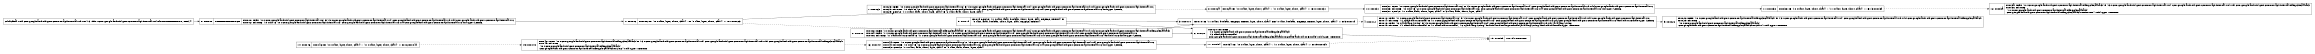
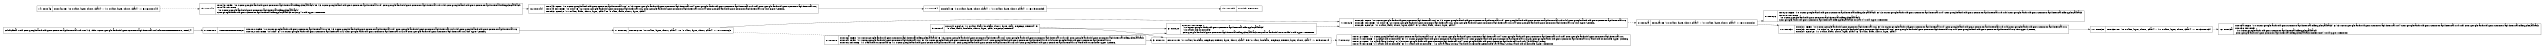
(1688, 21) -> (1789, 15)
(1659, 22) -> (1760, 21)
(1415, 36) -> (1327, 27)
(1408, 41) -> (1133, 9)
